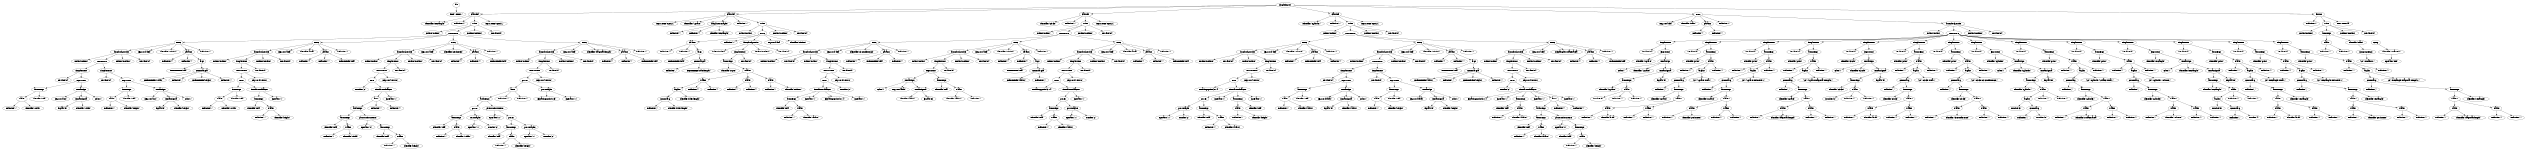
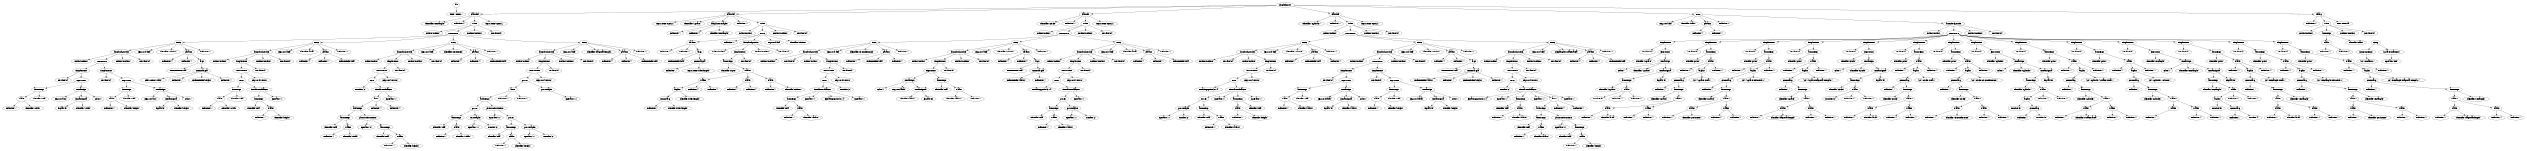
(2319, 14) -> (2319, 14)
(2361, 47) -> (2371, 47)
(2391, 52) -> (2391, 52)
(699, 71) -> (699, 71)
(153, 80) -> (153, 80)
(547, 99) -> none
(2173, 118) -> none
